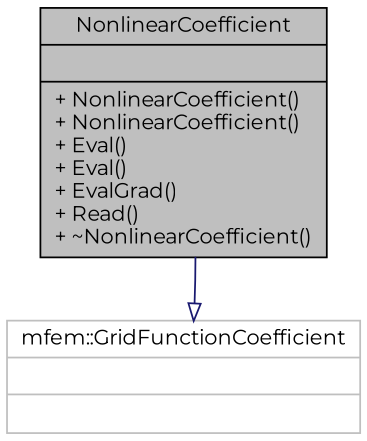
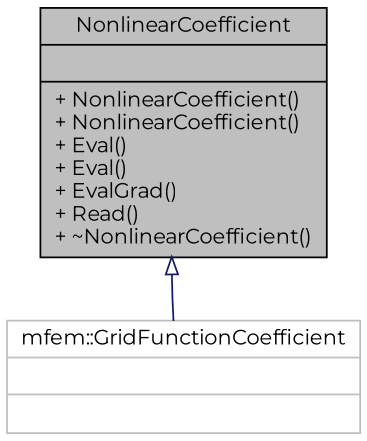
(195, 280) -> (172, 298)
